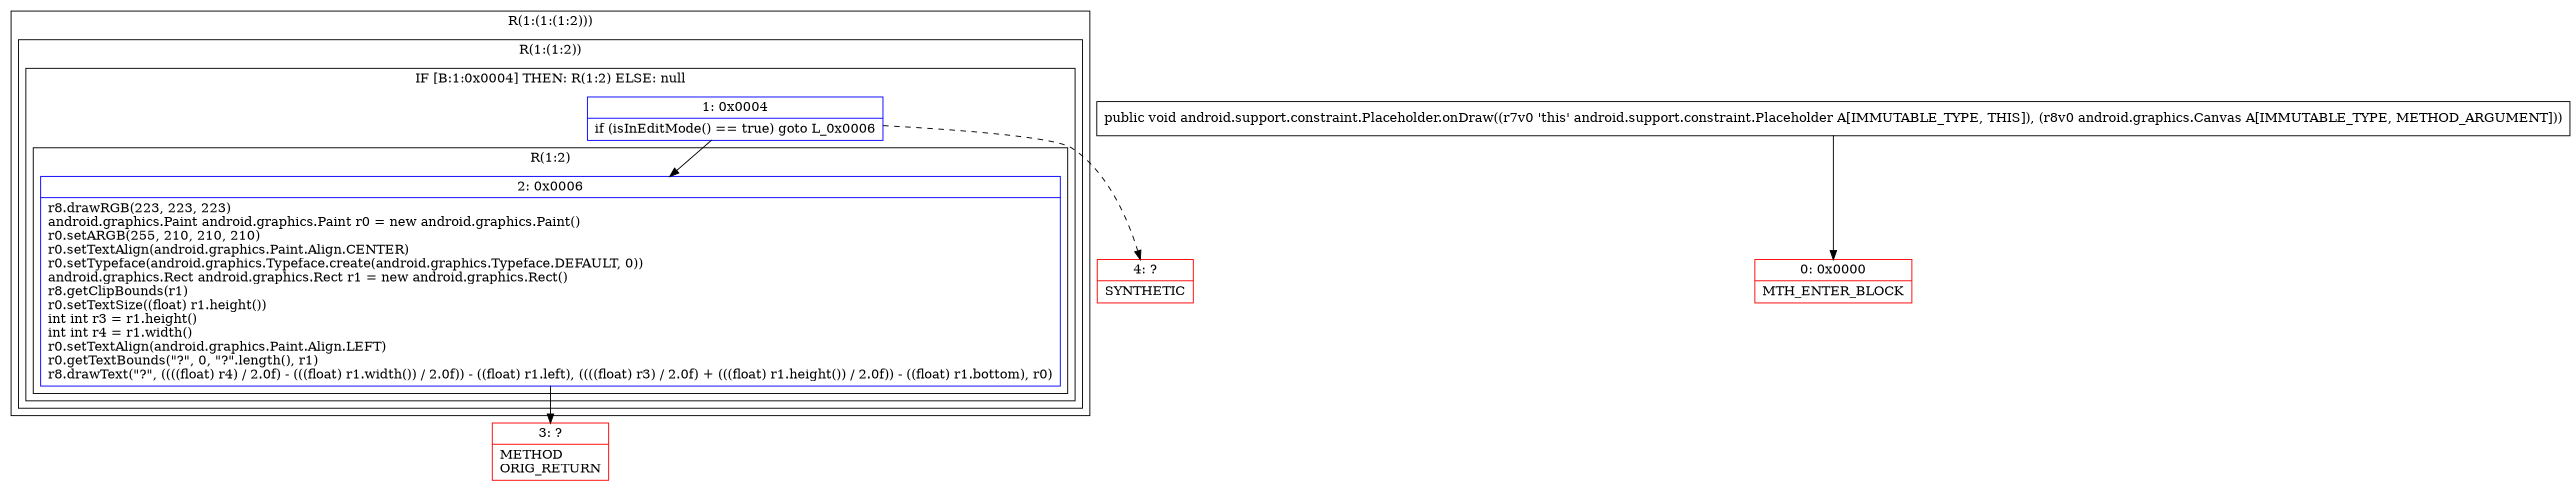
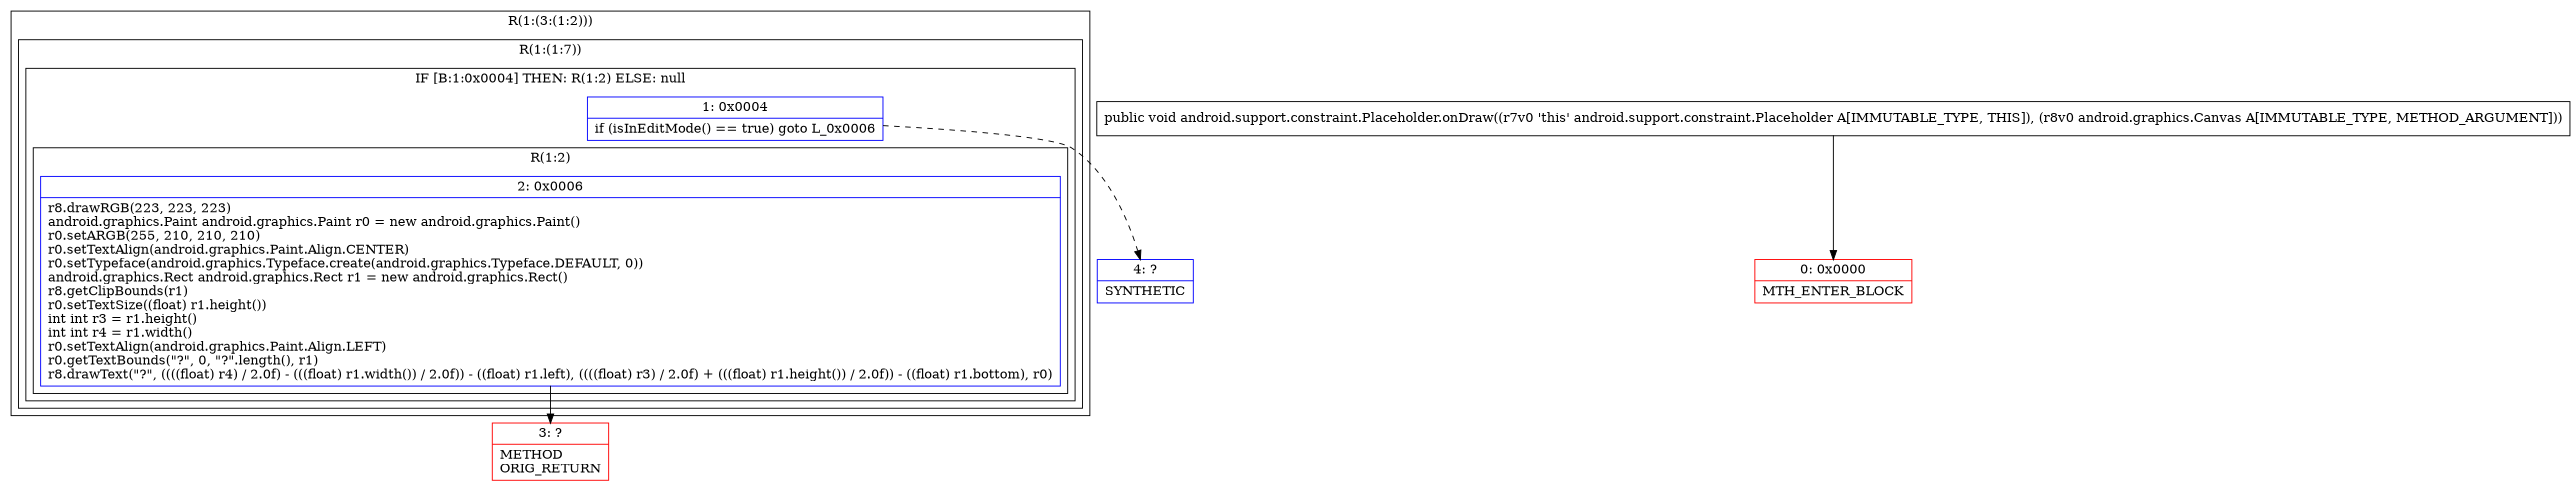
(550, 22) -> (550, 22)
(550, 50) -> (550, 50)
(694, 155) -> none
(1145, 281) -> (1145, 281)
